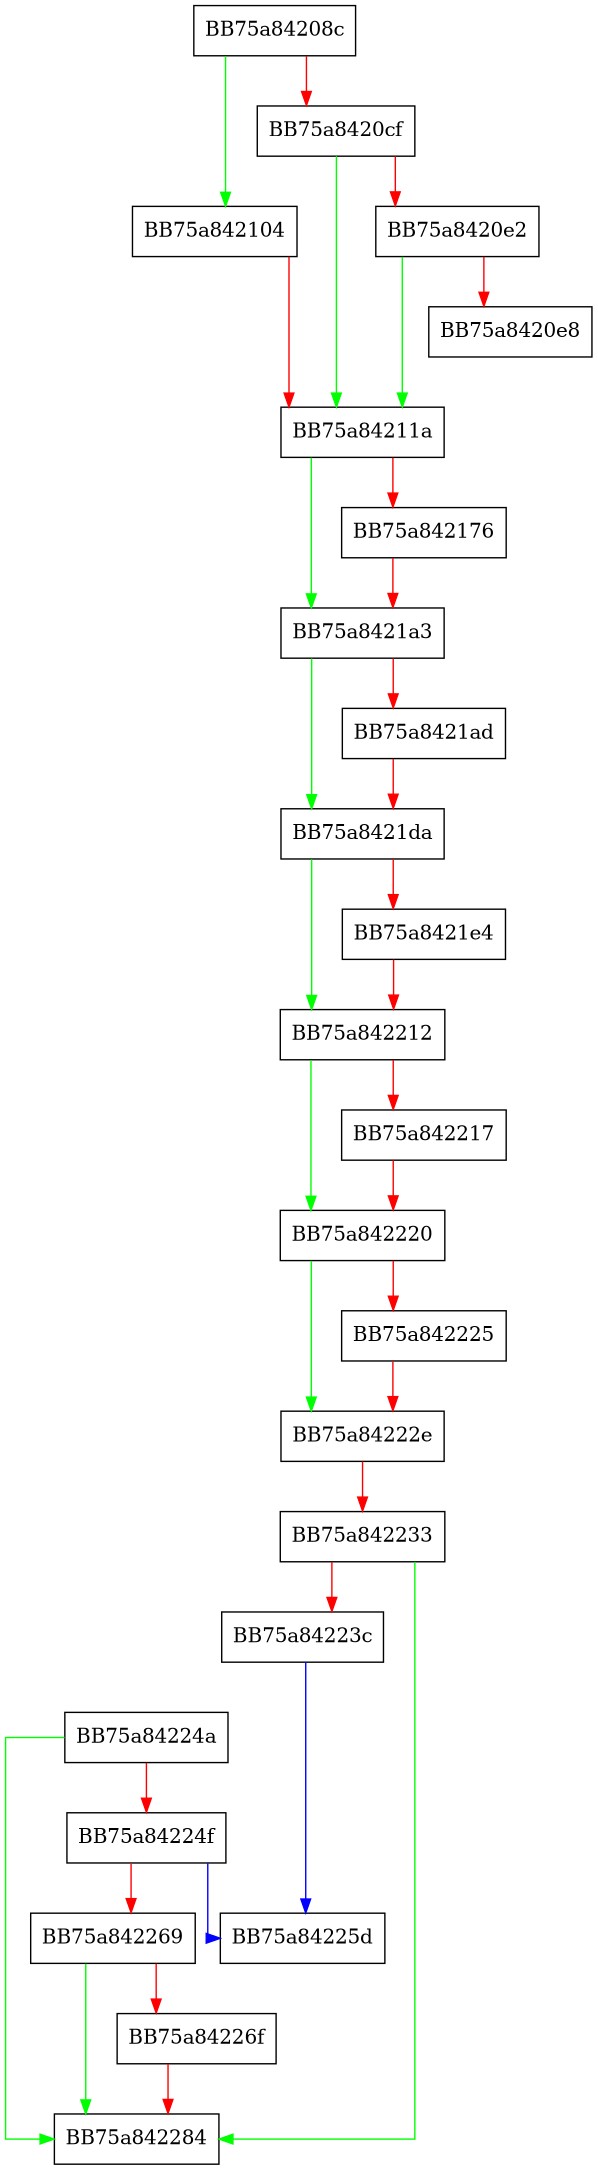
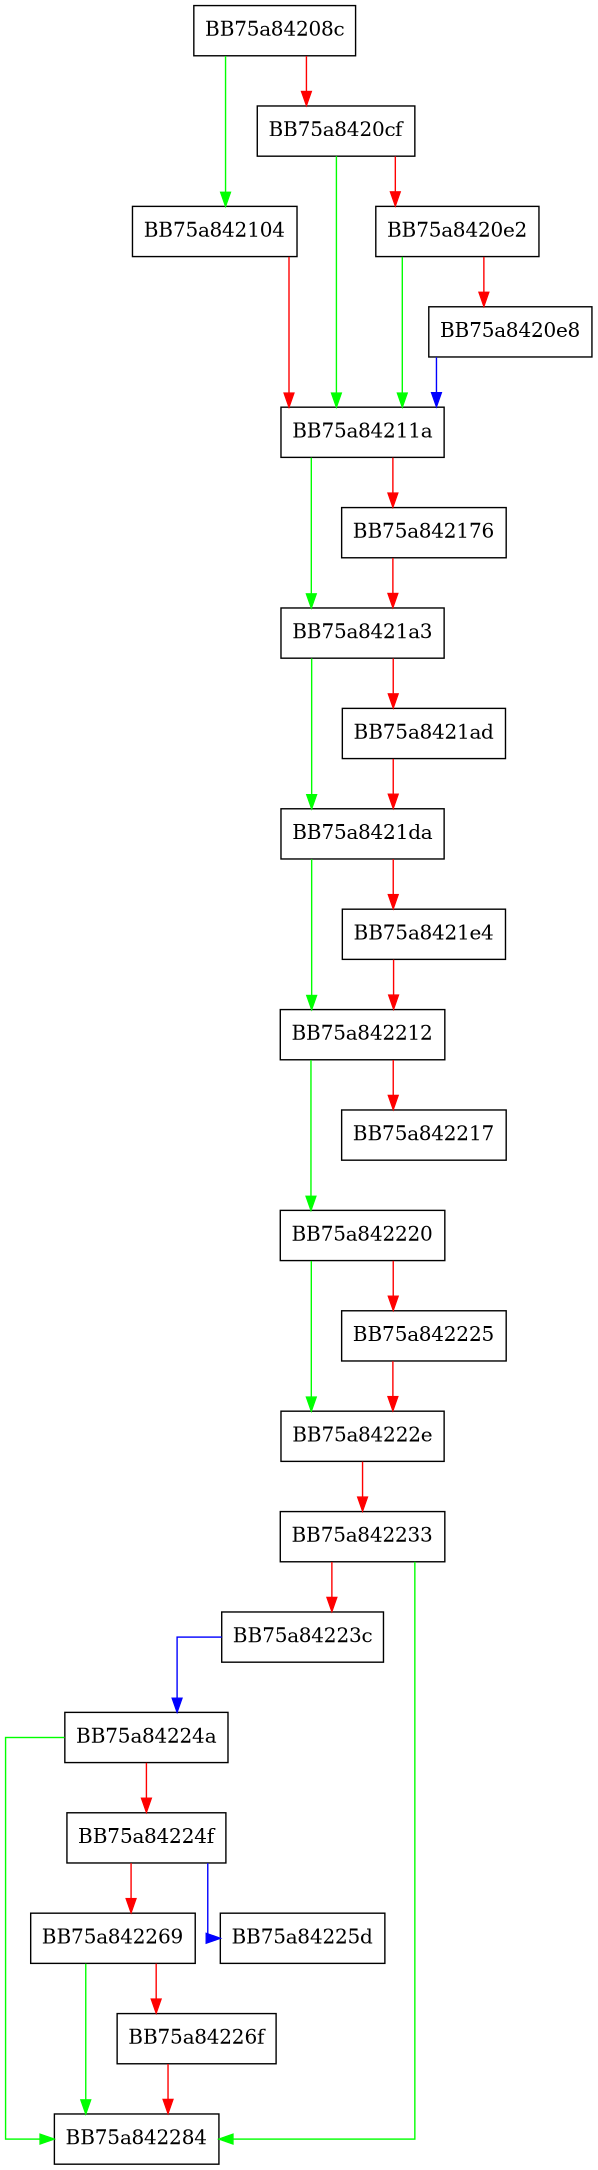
none -> (436, 375)
(393, 1178) -> none
(306, 1781) -> (177, 1645)
